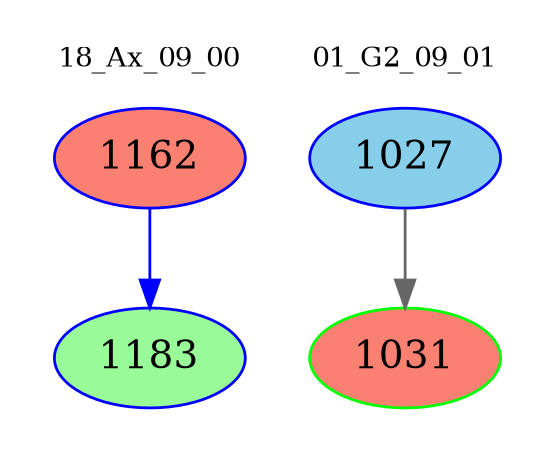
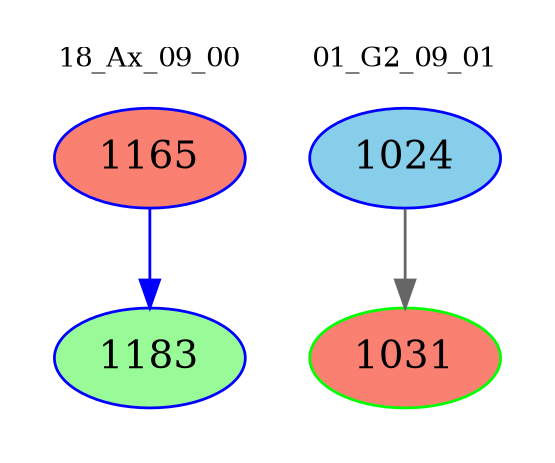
(150, 158) -> (150, 158)
(405, 158) -> (405, 158)
